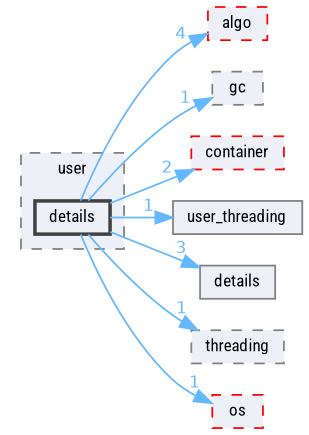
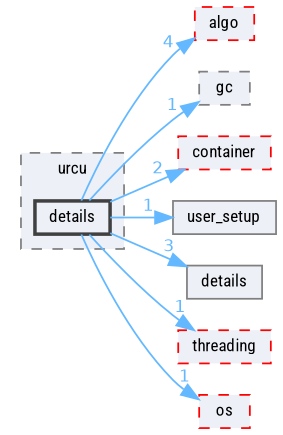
(73, 169) -> (73, 169)
(238, 218) -> (225, 218)
(238, 347) -> (225, 347)
